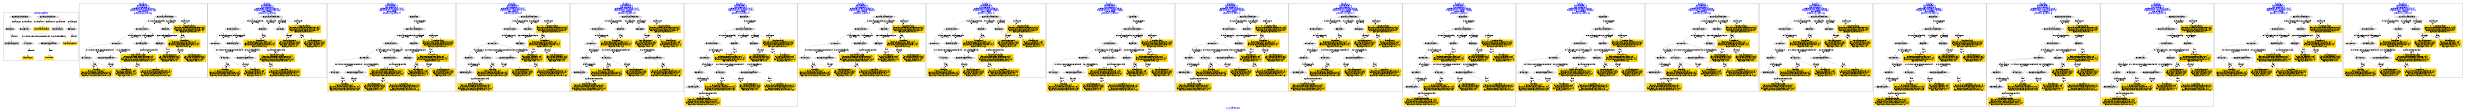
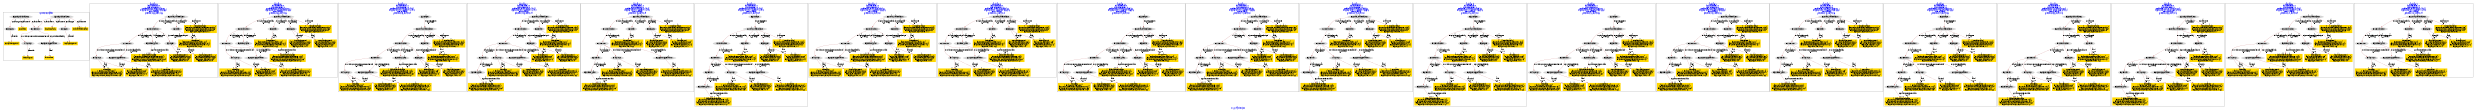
none -> (22, 29)
(58, 29) -> (50, 29)
(12, 44) -> (12, 44)
